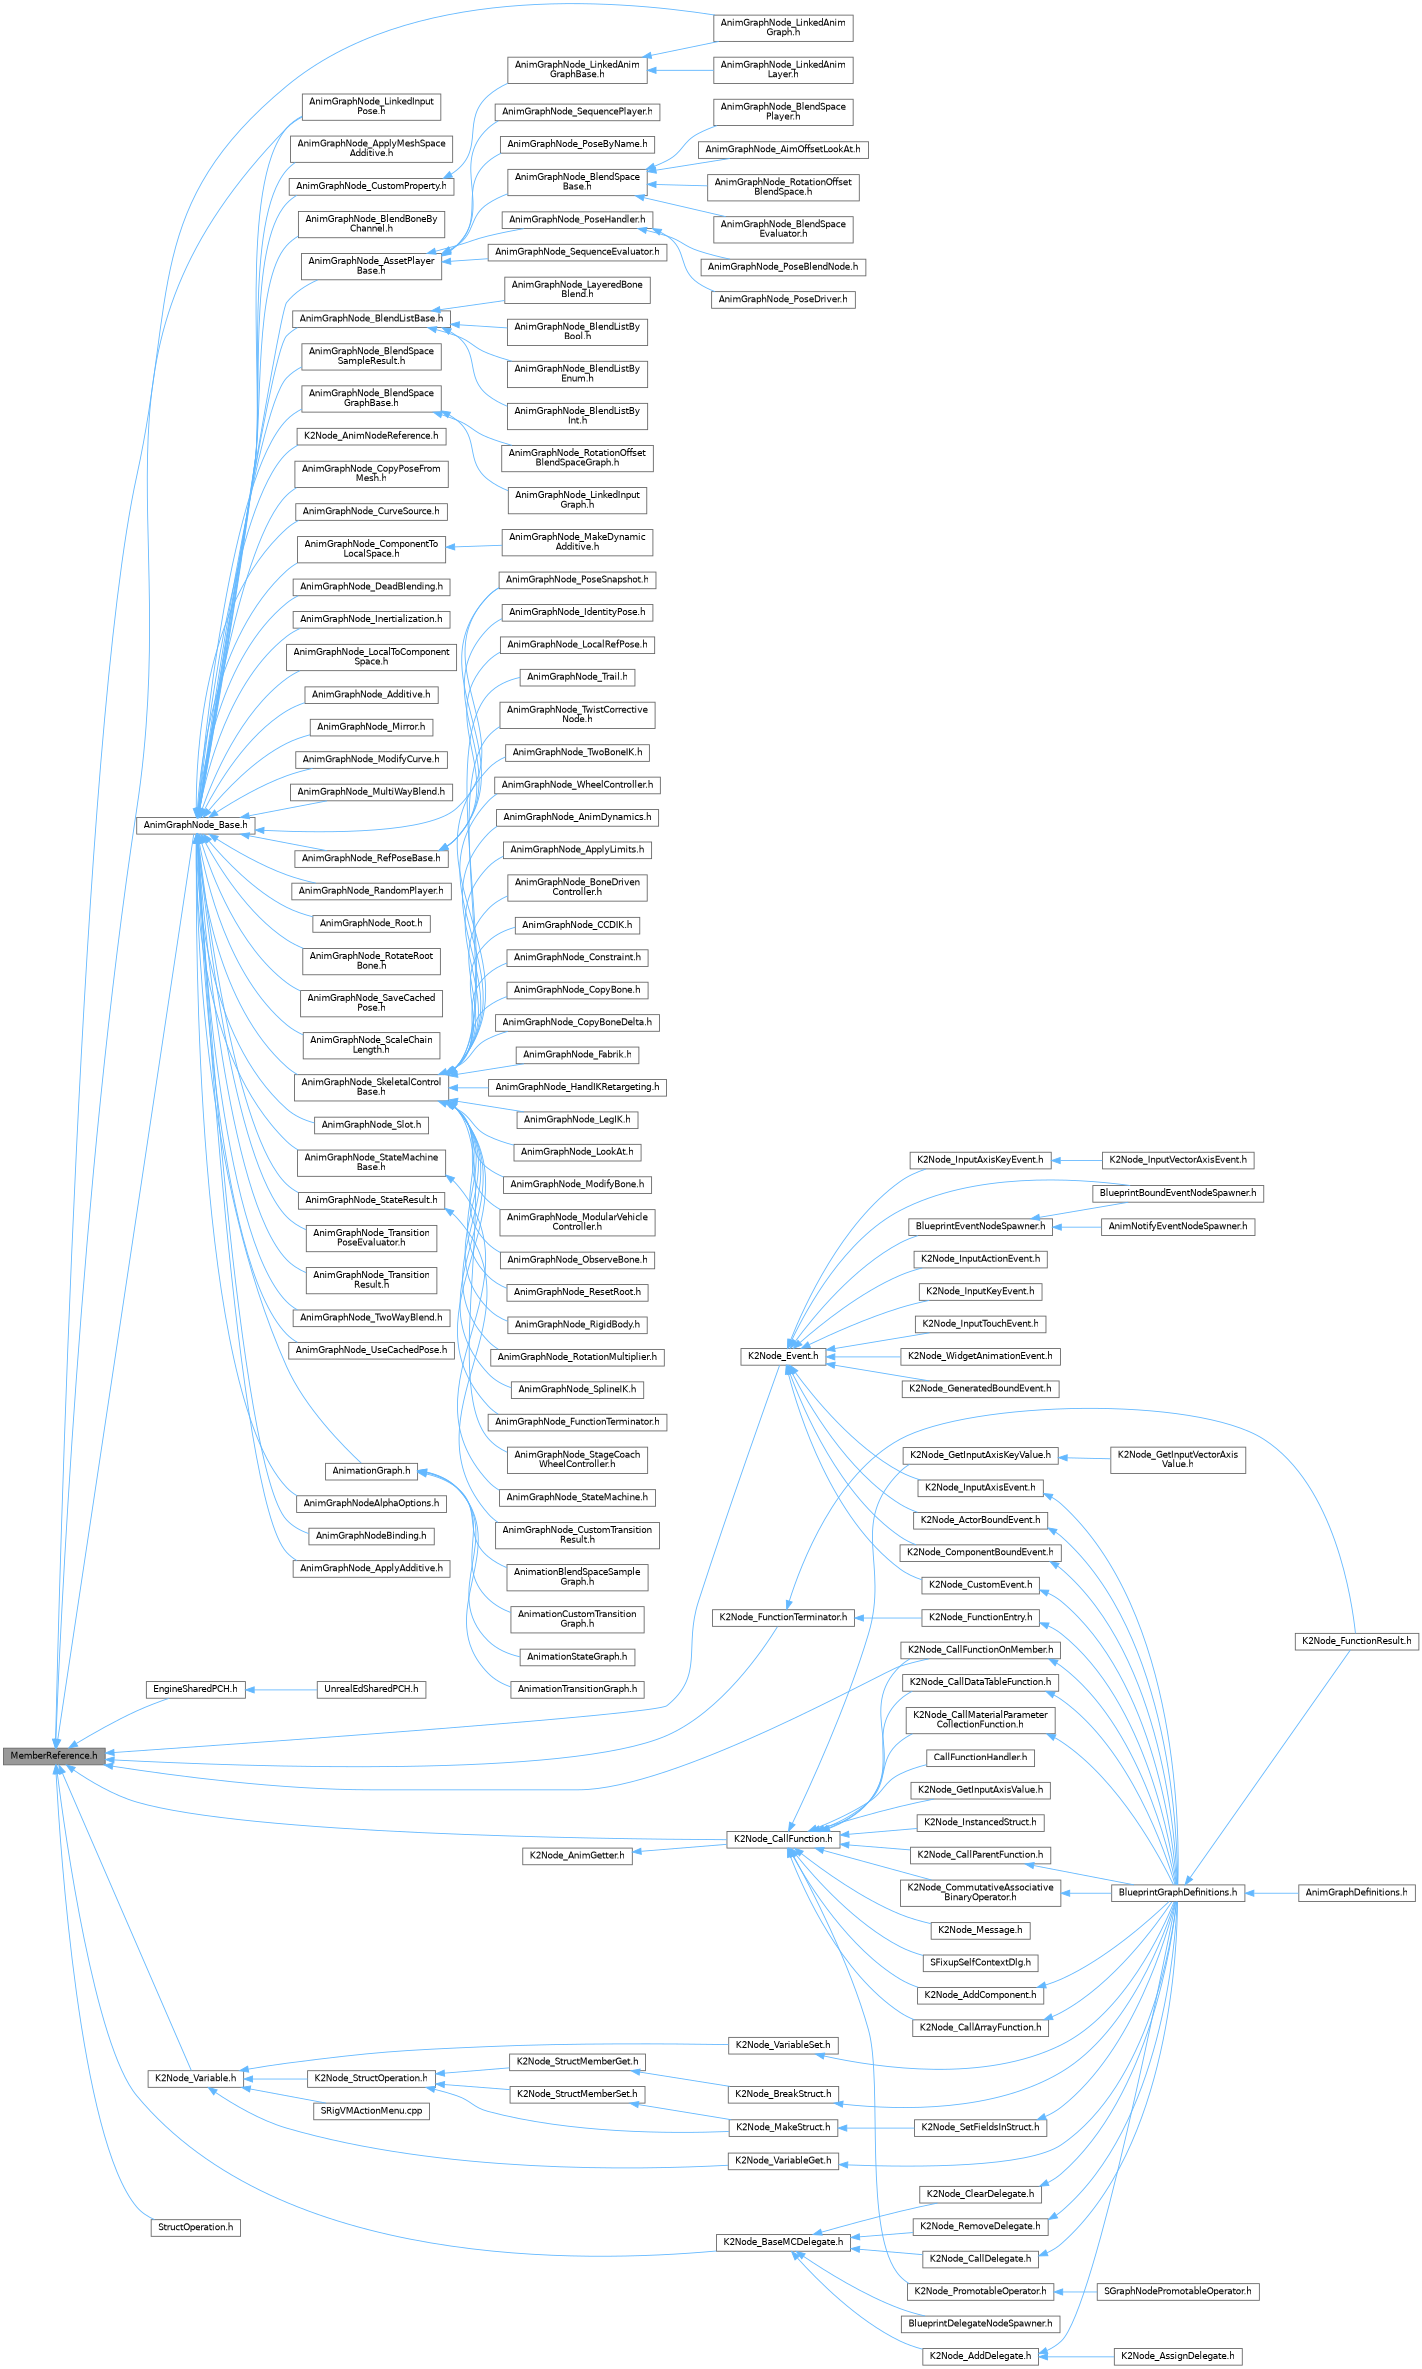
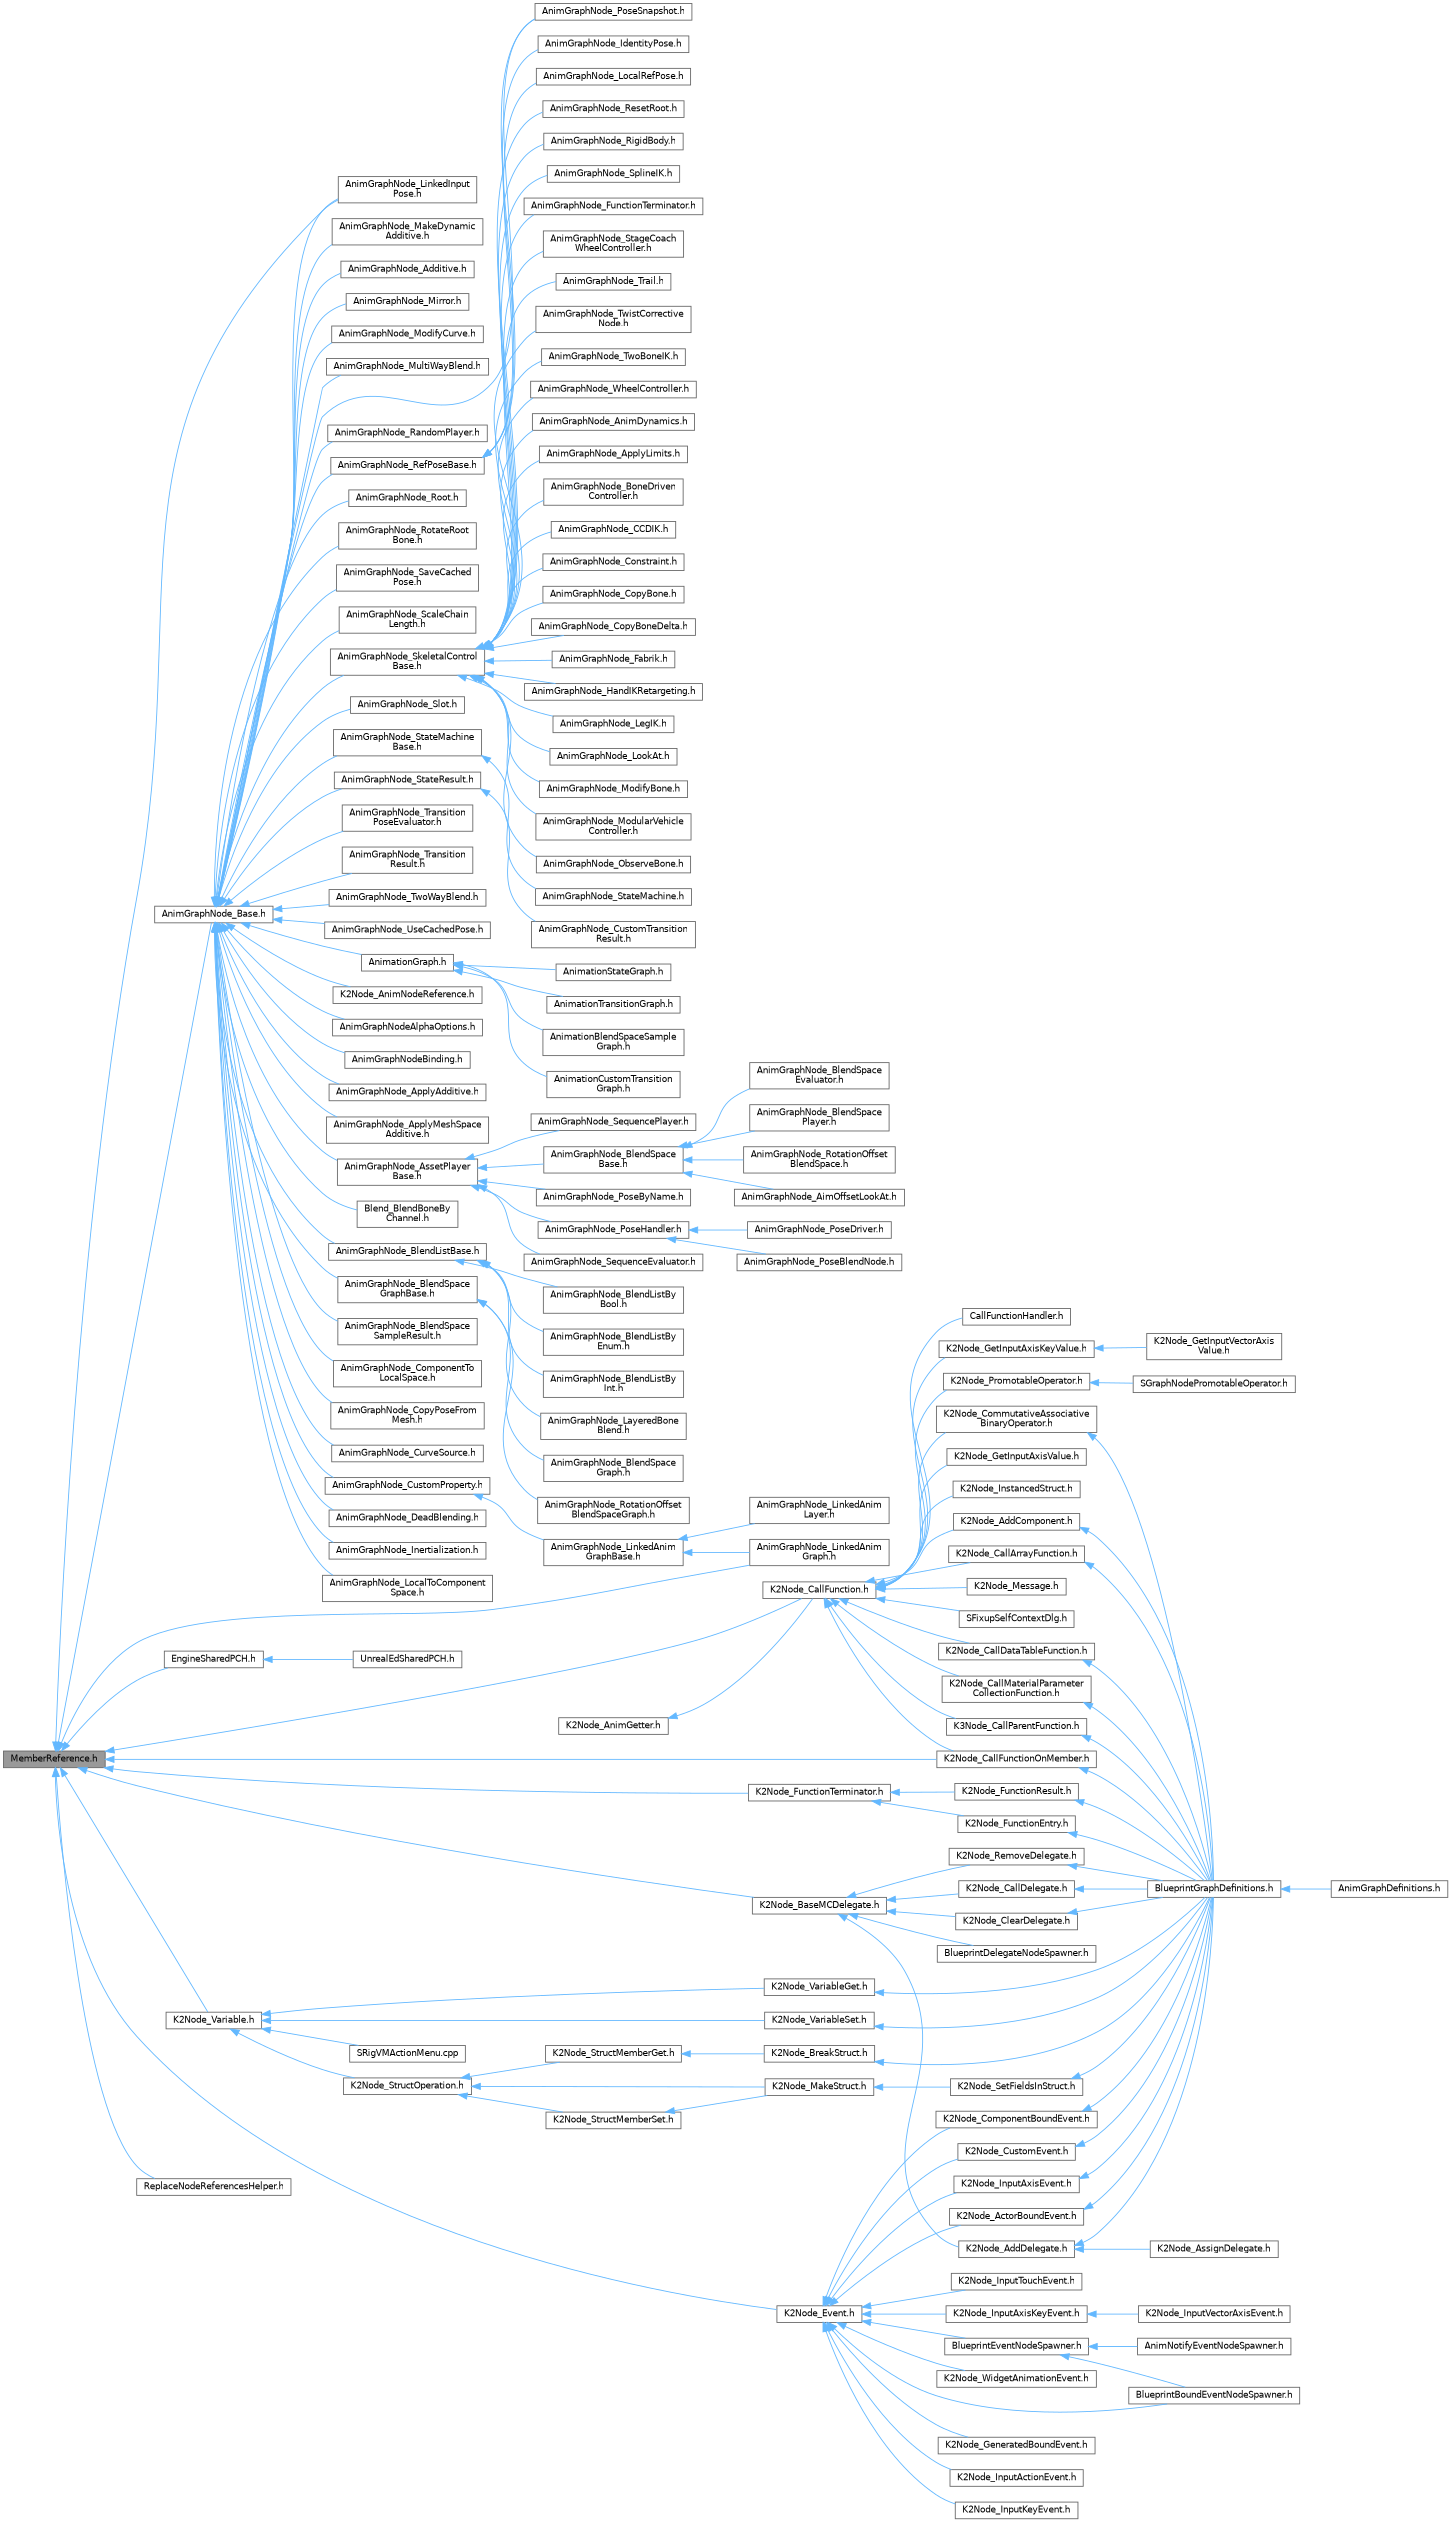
(372, 225) -> (408, 1214)
(578, 501) -> (613, 1468)
(479, 546) -> (286, 570)
(578, 1358) -> none
(1270, 1764) -> (1147, 1836)
(981, 1856) -> (1017, 1727)
(196, 2228) -> (214, 2187)
